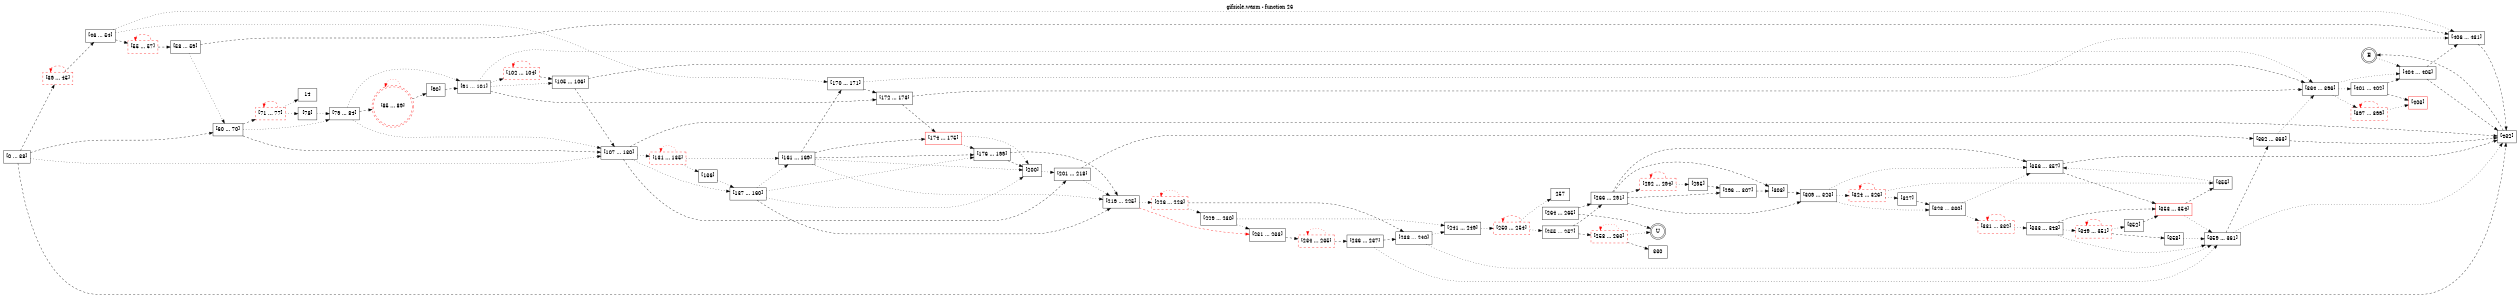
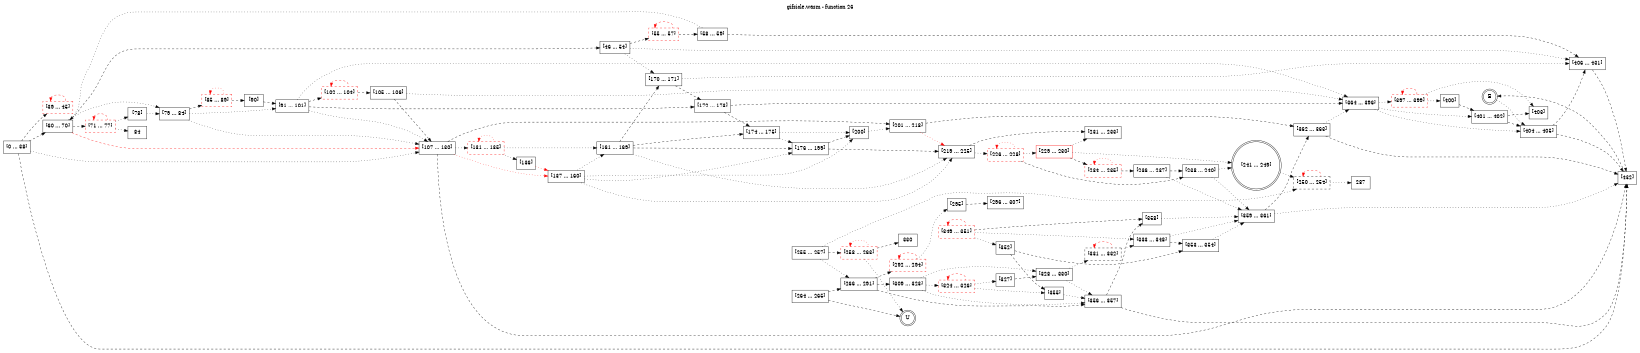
(78, 58) -> (315, 49)
(1446, 64) -> (873, 90)
(495, 81) -> (313, 100)
(520, 85) -> (368, 121)
(307, 95) -> (137, 133)
none -> (1450, 101)
(2418, 103) -> (1538, 113)
(393, 106) -> (217, 101)
(943, 138) -> (761, 133)
(419, 150) -> (242, 149)
(912, 164) -> none
(678, 179) -> (498, 168)
(724, 183) -> (540, 168)
(1095, 187) -> (931, 138)
(2108, 188) -> (1123, 260)
(1778, 191) -> none
(1560, 195) -> (1361, 183)
(1672, 196) -> none
(2198, 196) -> (1025, 272)
(2174, 210) -> (1201, 246)
(1586, 217) -> (833, 268)
(1219, 219) -> (1054, 152)
(1191, 226) -> (1025, 134)
(1996, 227) -> (1103, 254)
(1463, 228) -> (1256, 165)
(1512, 228) -> (1312, 183)
(1534, 230) -> (1053, 196)
(2068, 230) -> (1052, 236)
(931, 234) -> (771, 202)
(1290, 238) -> (1077, 161)
